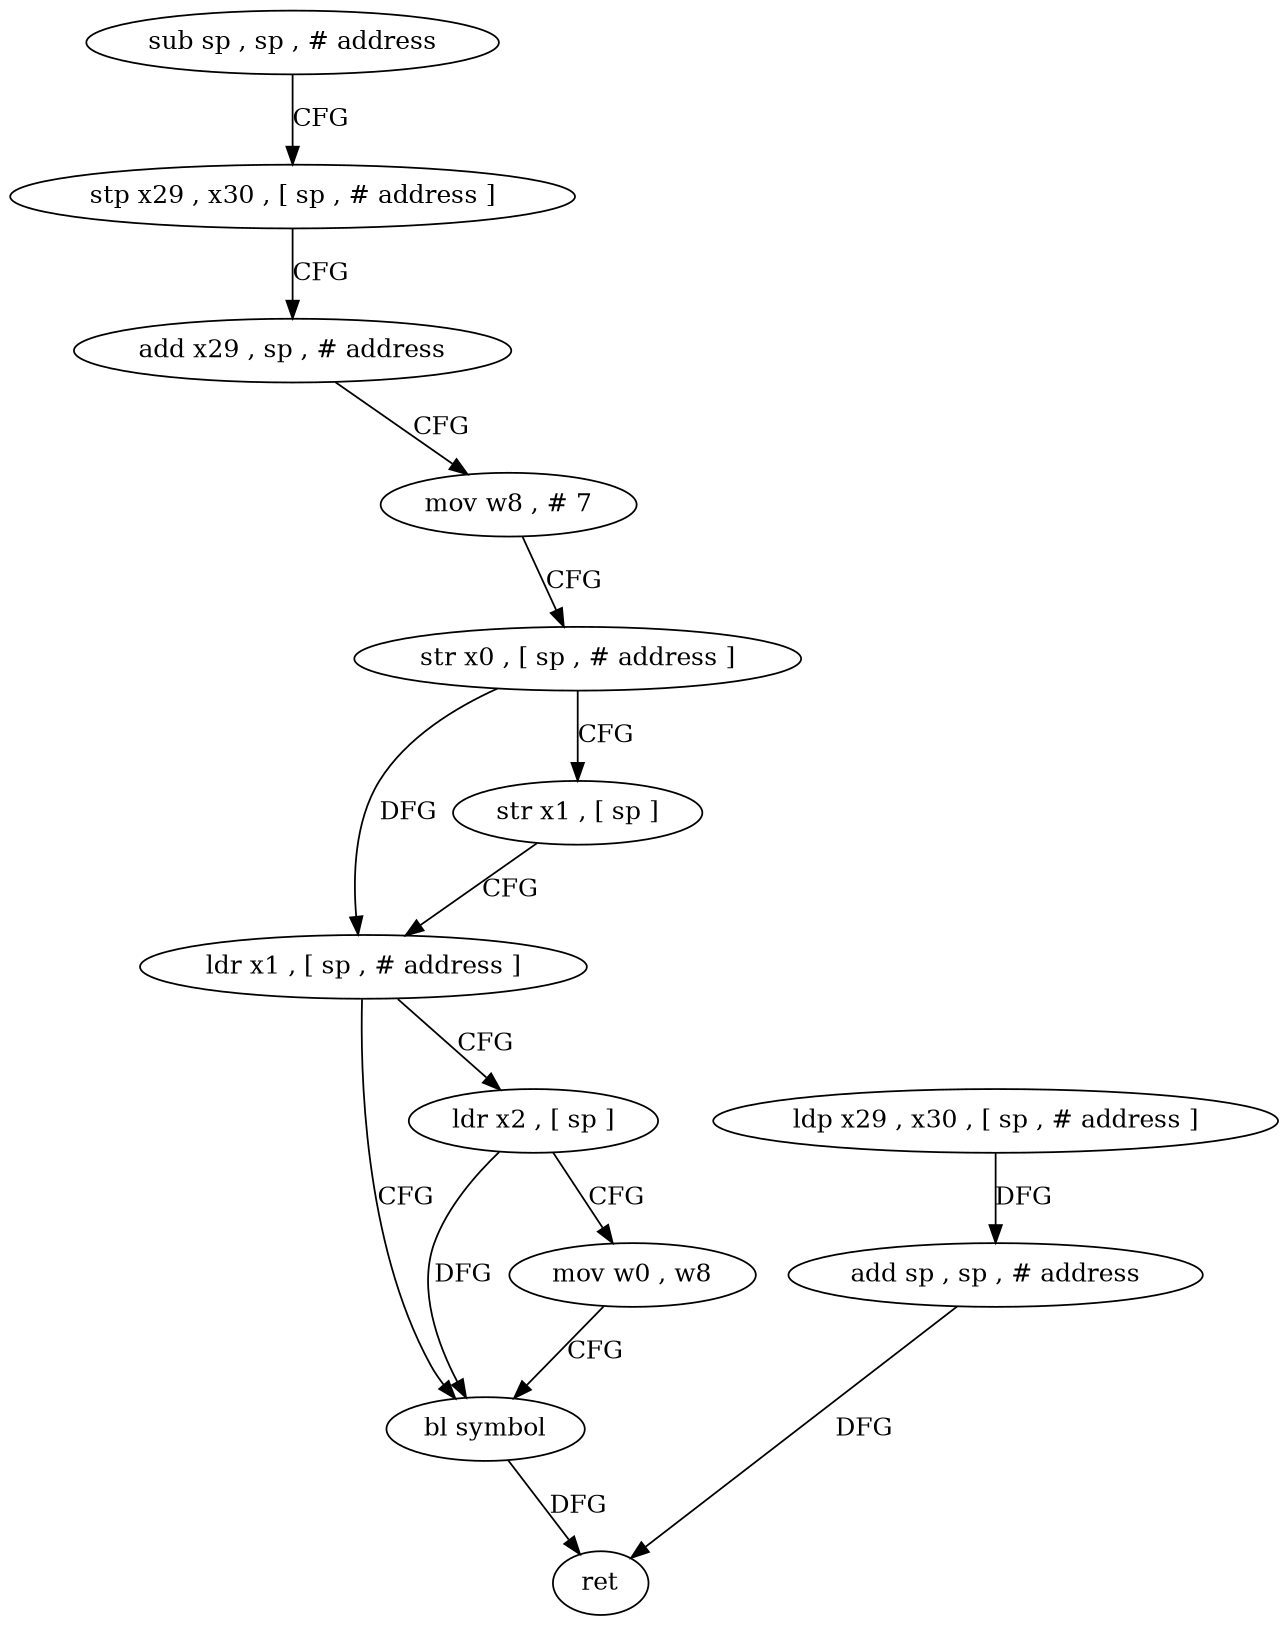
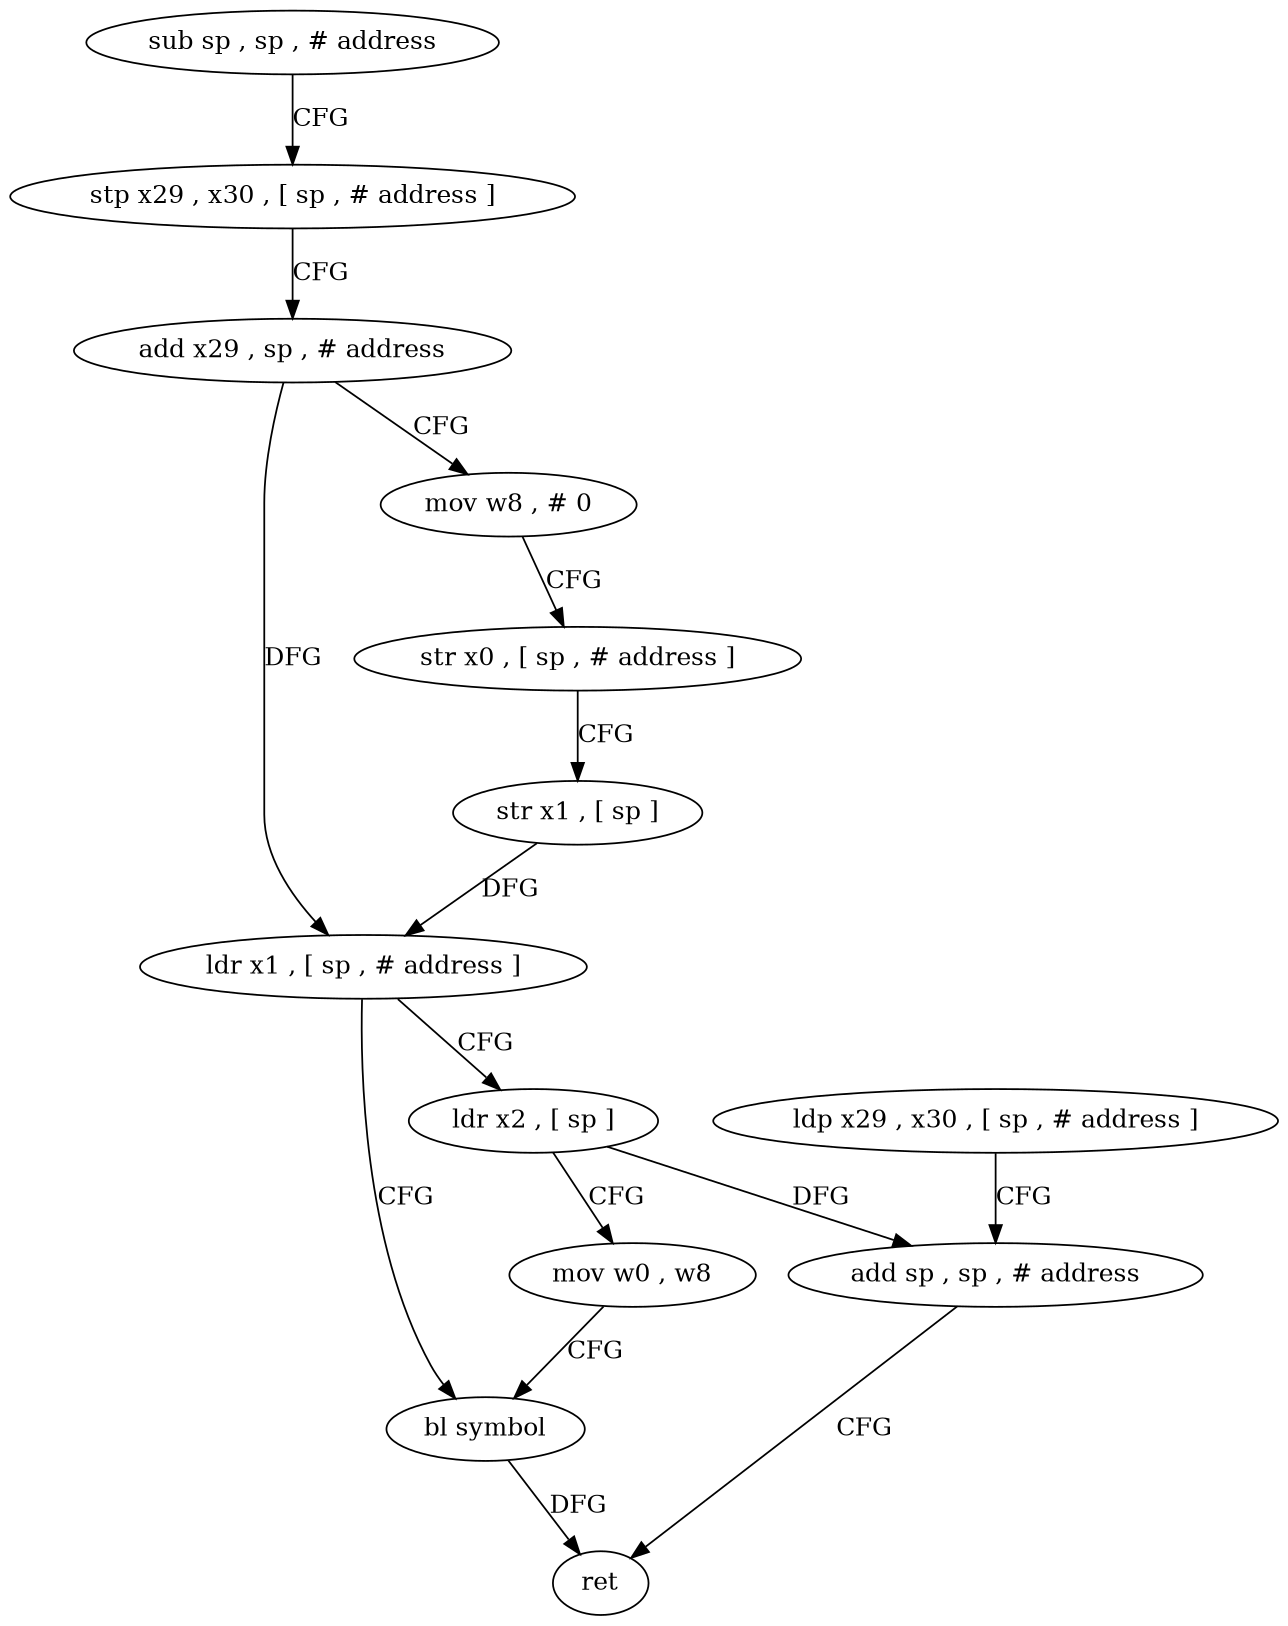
(509, 505) -> (509, 505)
(383, 776) -> (264, 659)
(510, 890) -> (510, 890)
(1024, 1198) -> (1024, 1198)
(430, 1259) -> (750, 1193)
(865, 1429) -> (865, 1429)
